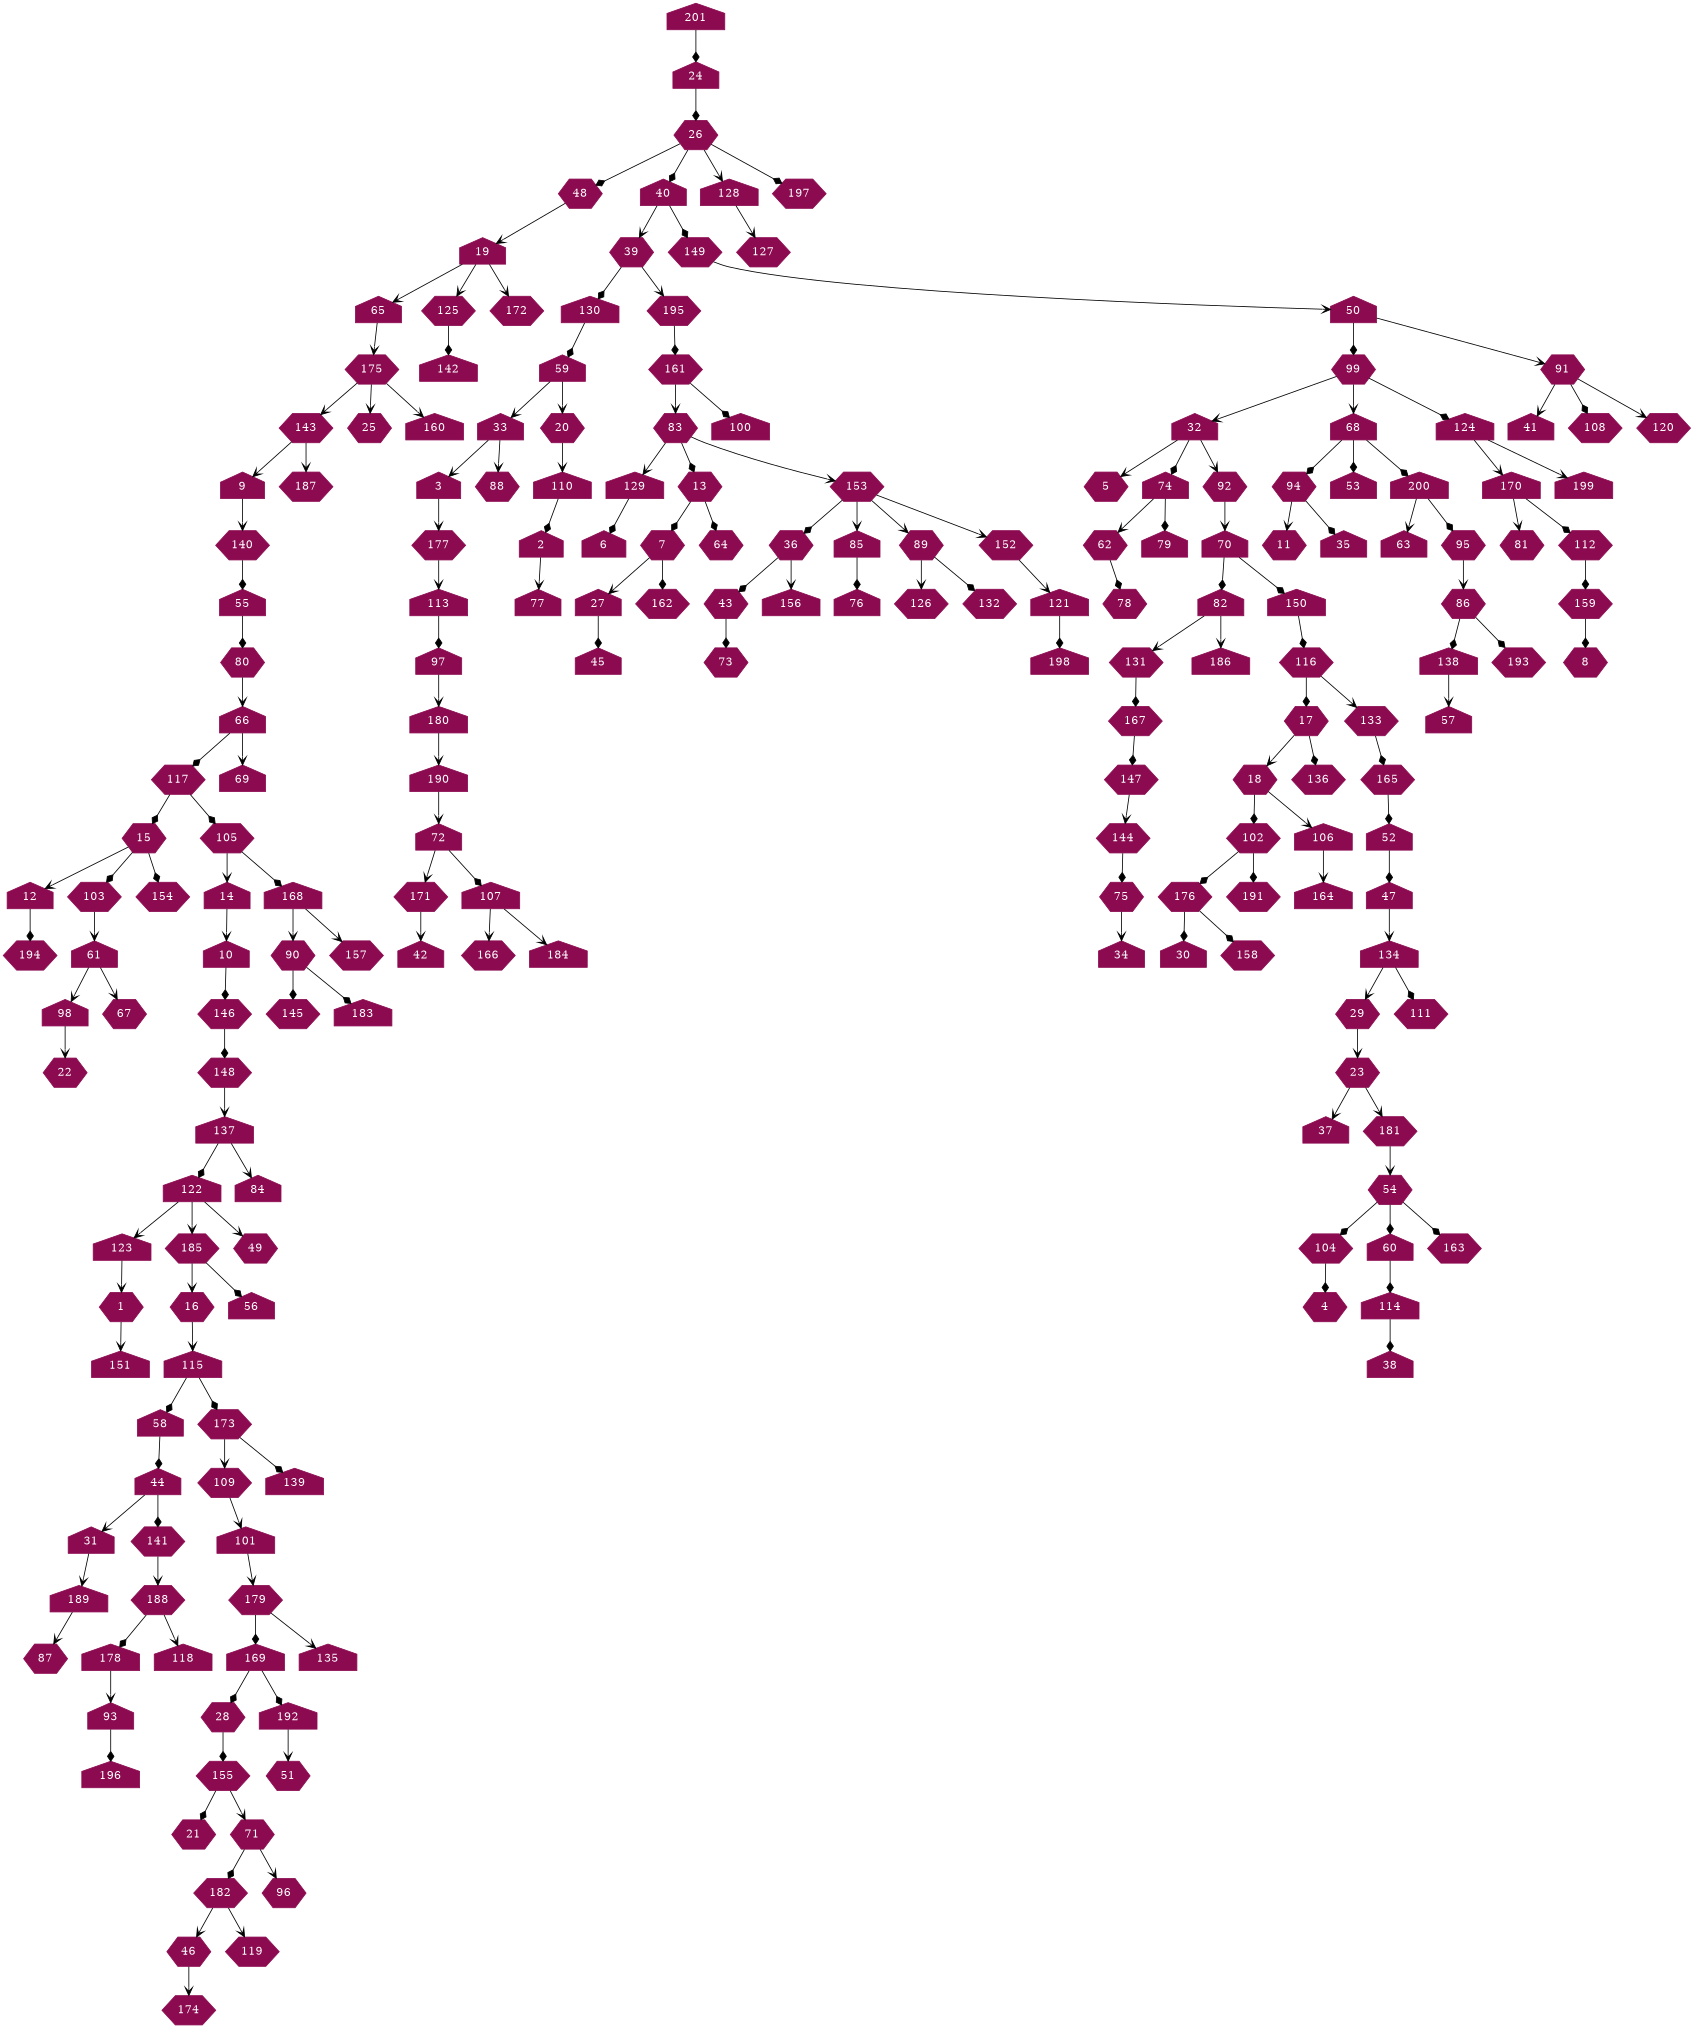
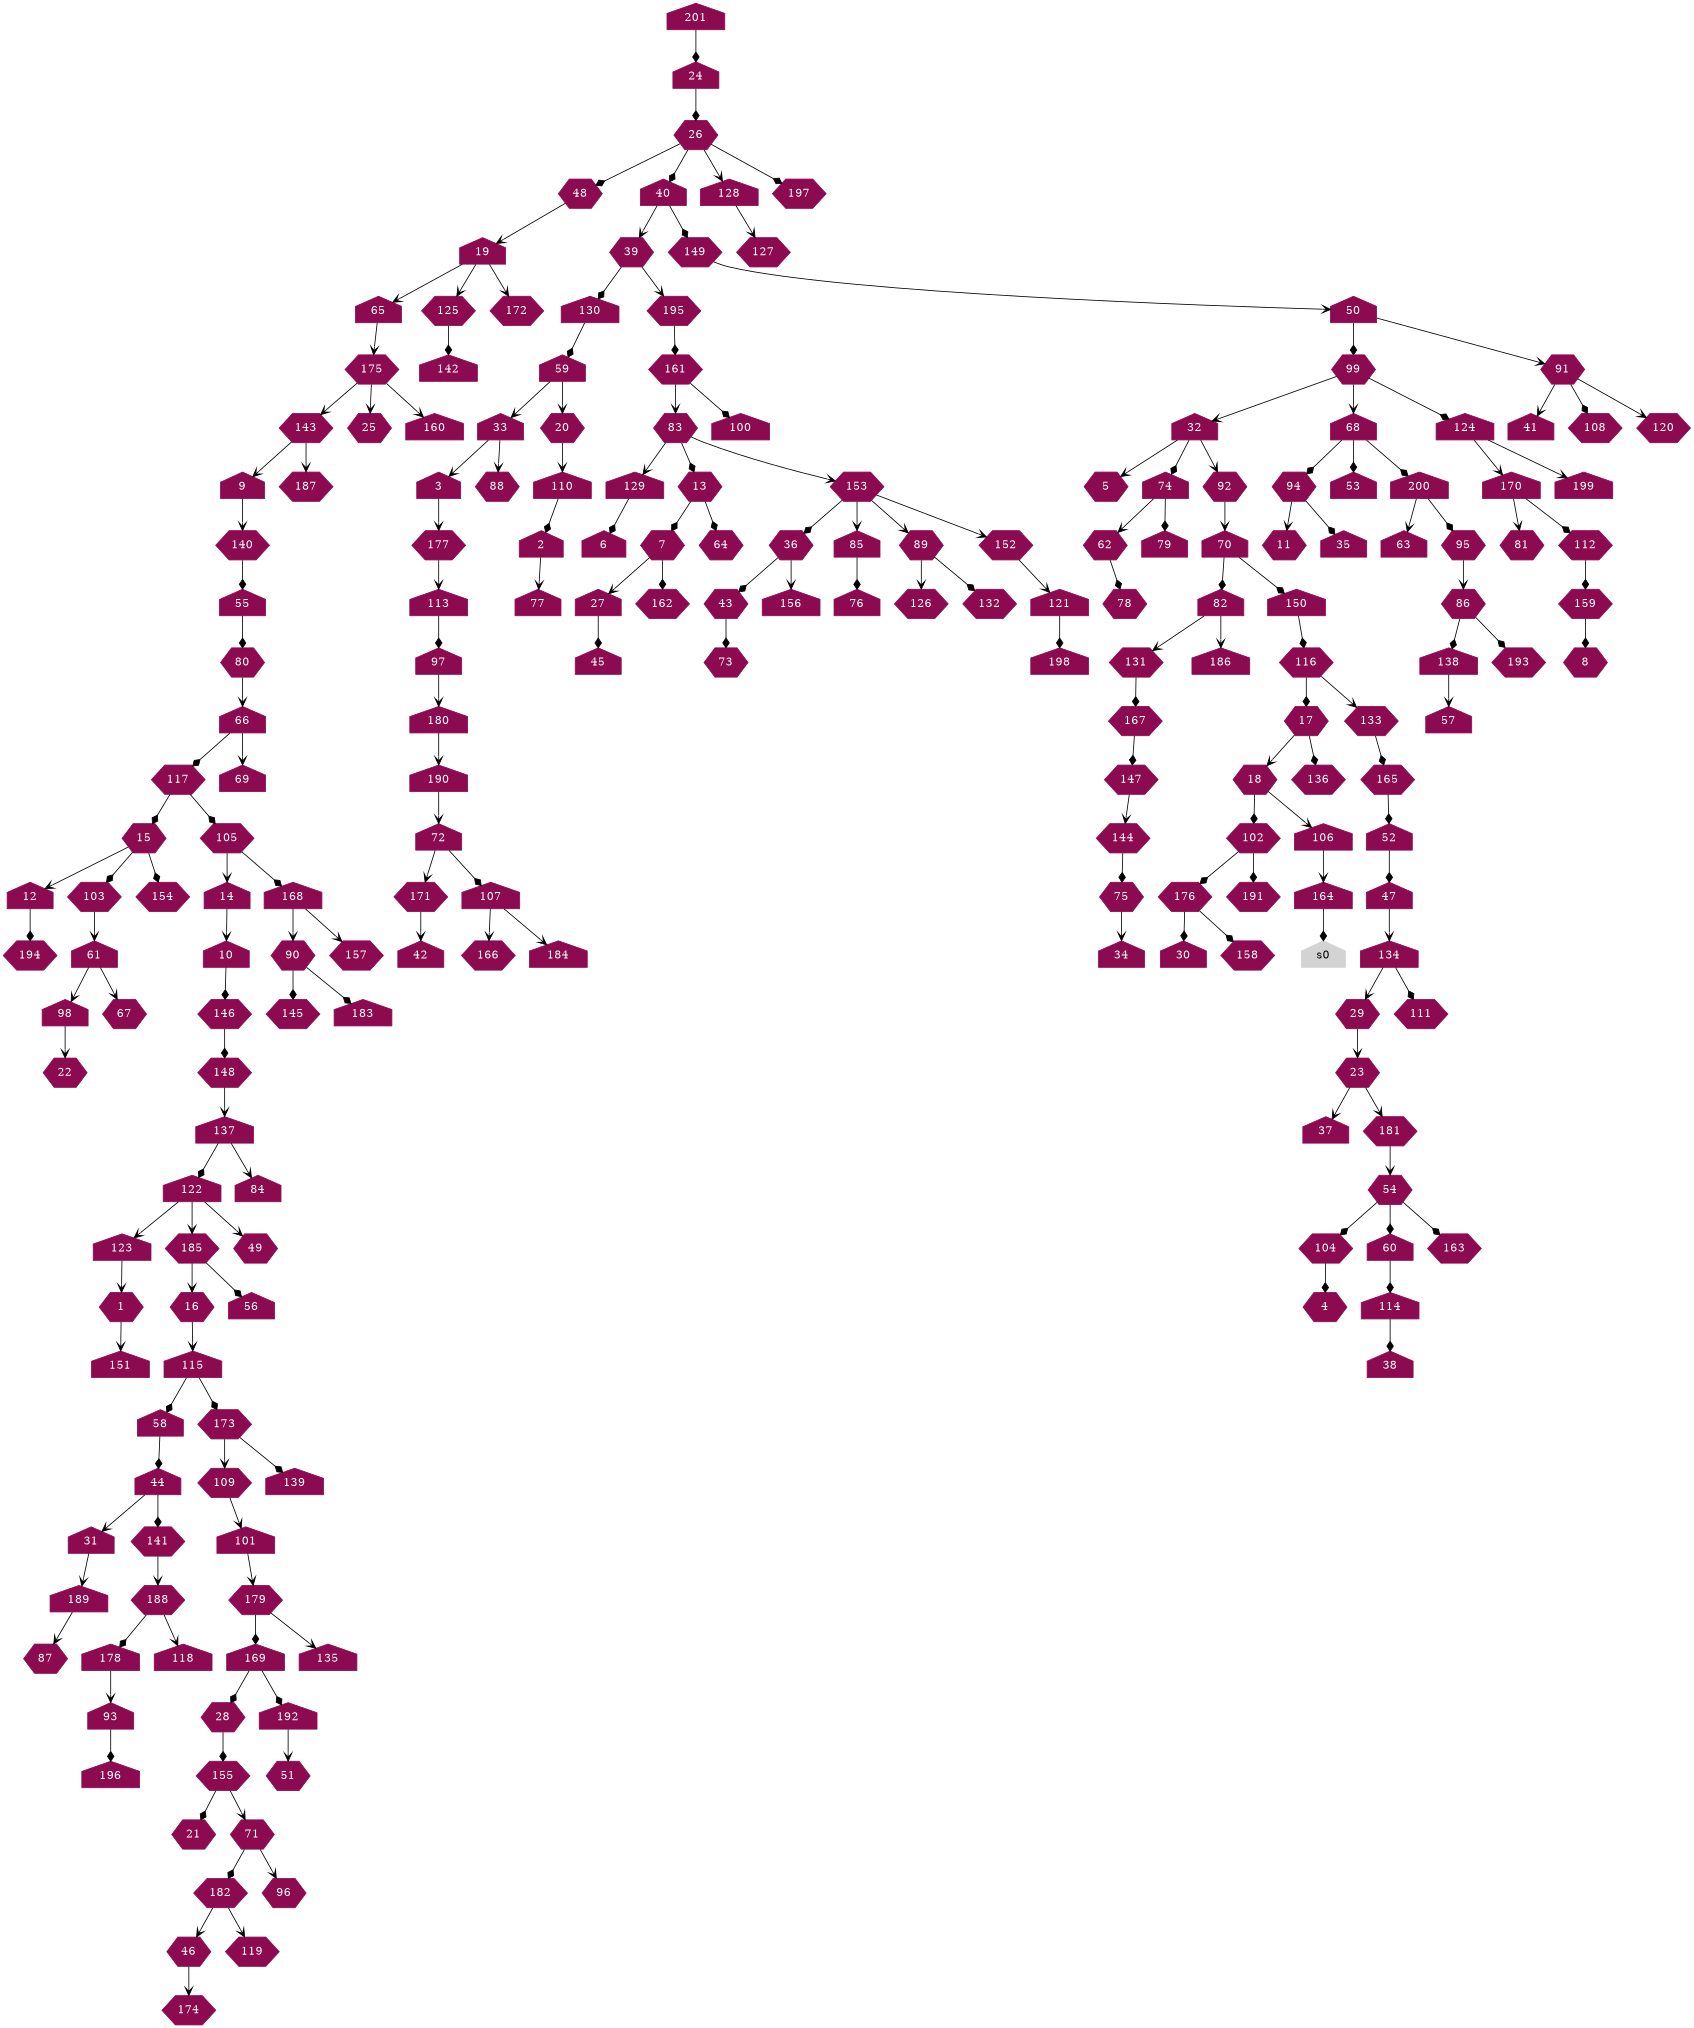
none -> (1323, 956)
